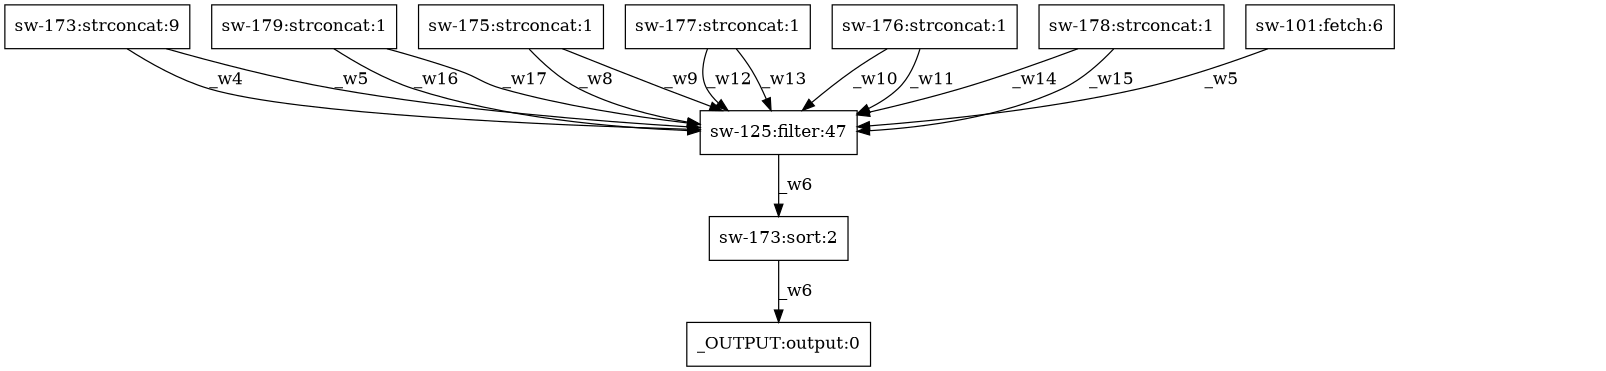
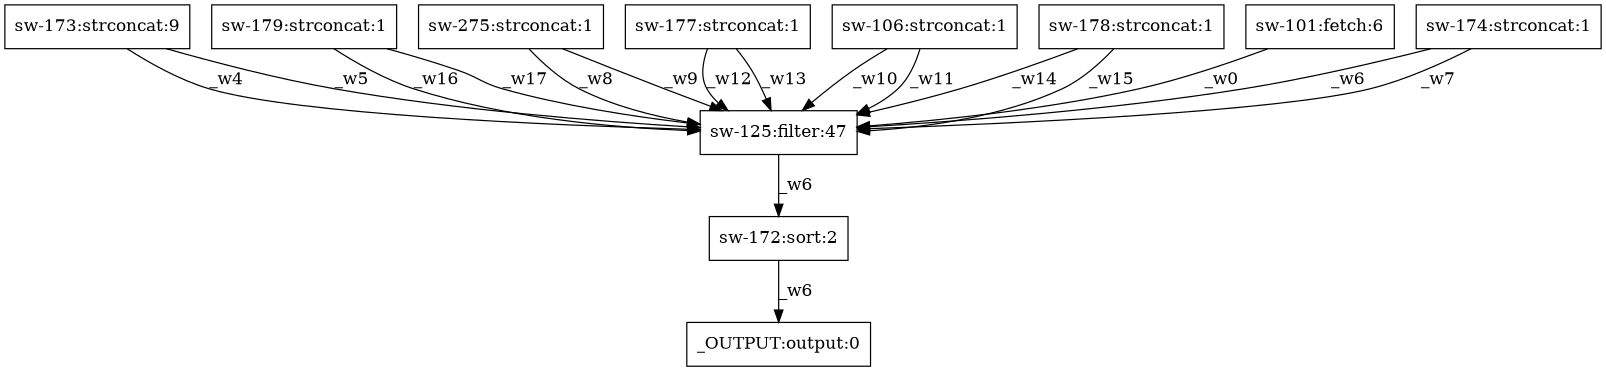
(511, 27) -> (511, 27)
(925, 27) -> (925, 27)
none -> (1509, 27)
(1222, 80) -> (1222, 80)
(779, 238) -> (779, 238)
